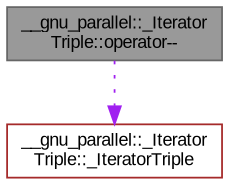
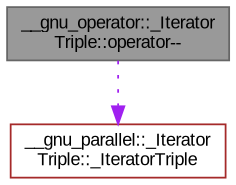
(115, 34) -> (118, 34)
